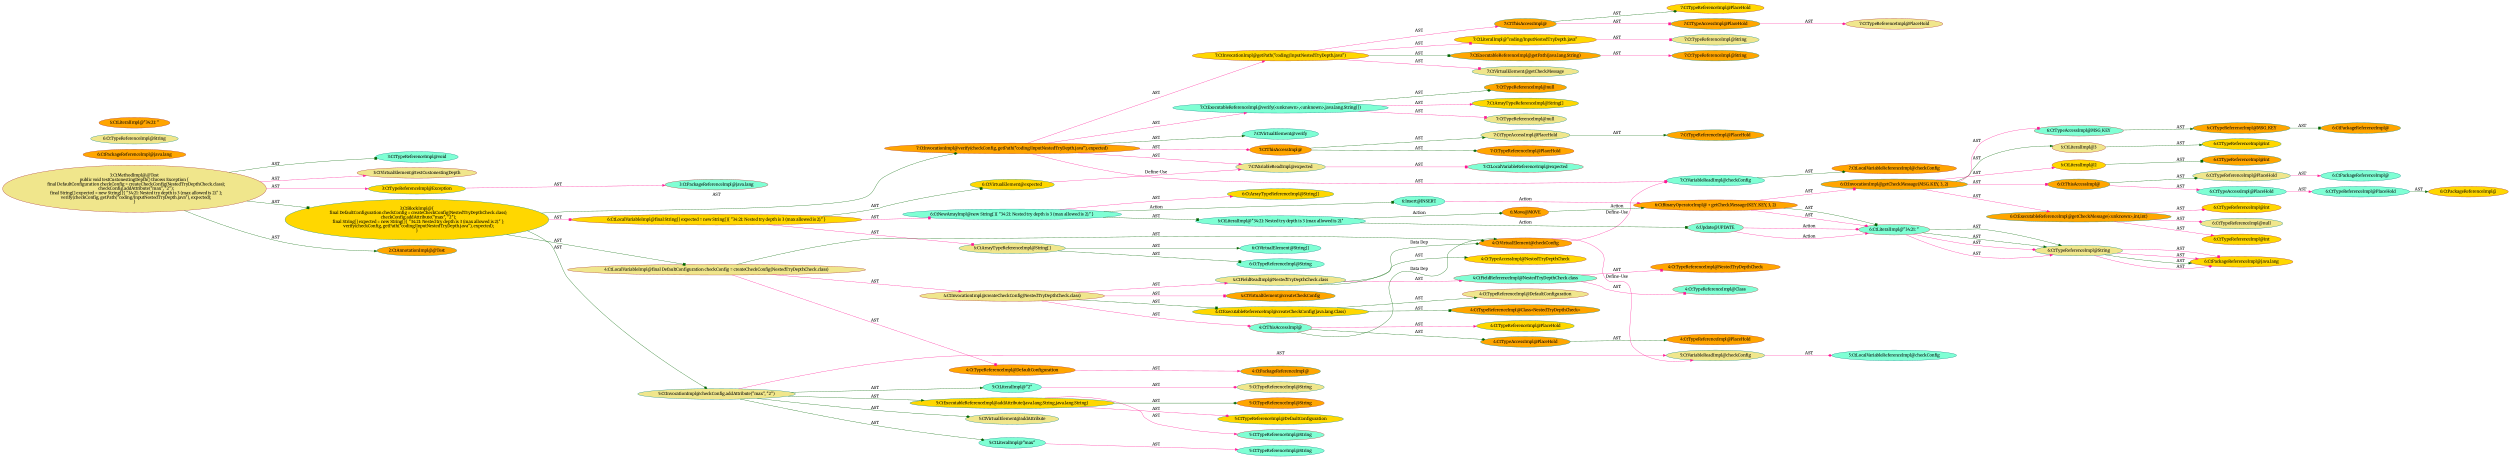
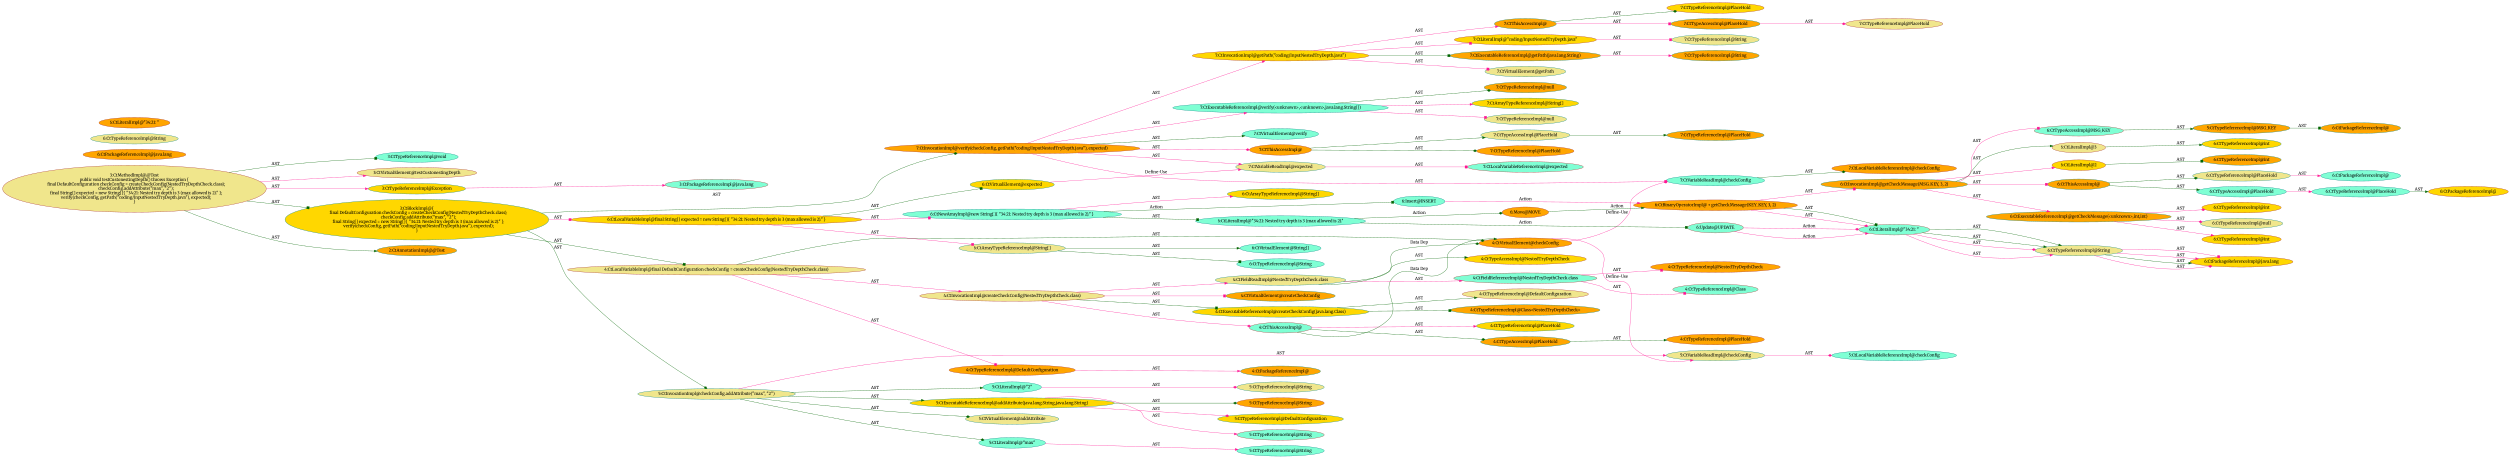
(1525, 72) -> (1525, 72)
(2242, 128) -> (2242, 128)
(2153, 188) -> (2153, 188)
